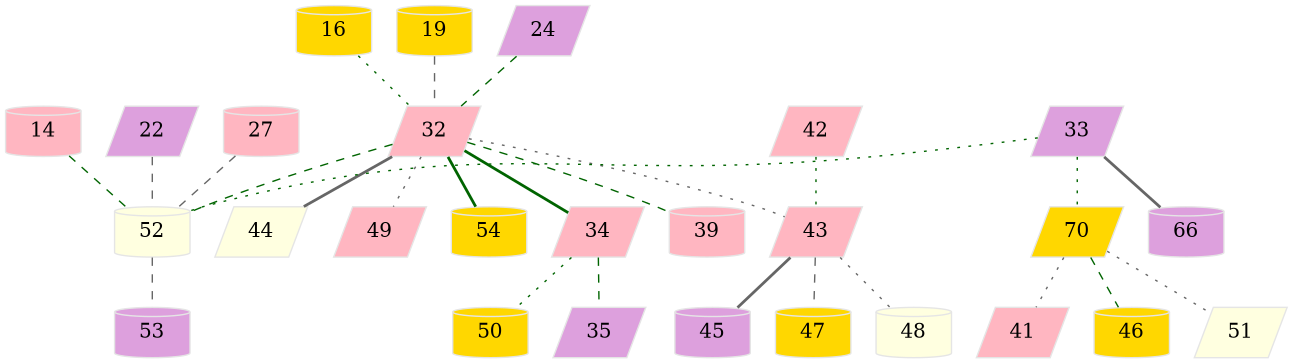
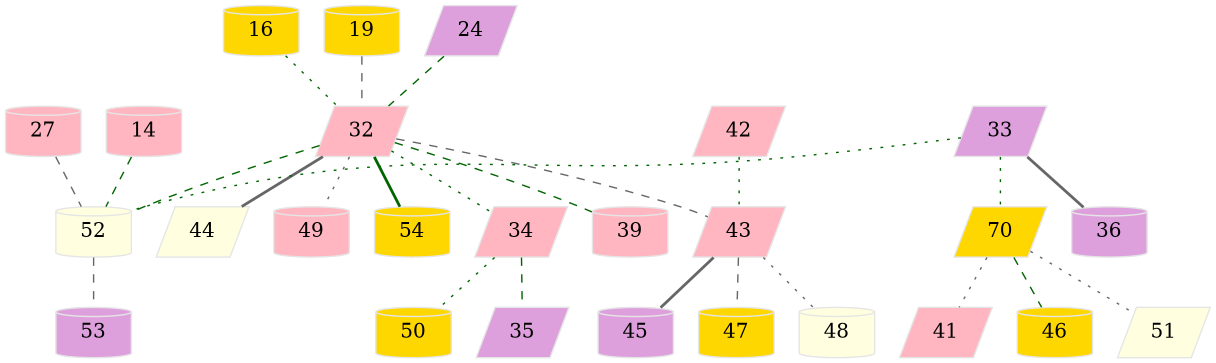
(152, 131) -> none
(636, 174) -> (561, 174)
(516, 182) -> (441, 182)
(380, 232) -> (312, 232)
(1186, 232) -> (1109, 232)
